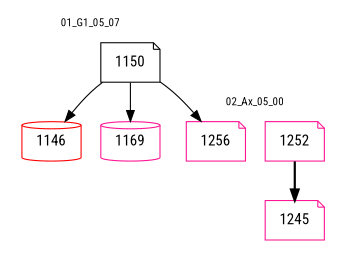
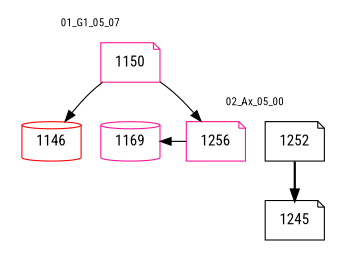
(130, 62) -> (130, 62)
(130, 97) -> (179, 141)
(295, 141) -> (295, 141)
(295, 220) -> (295, 220)
